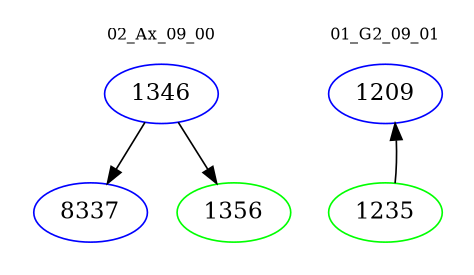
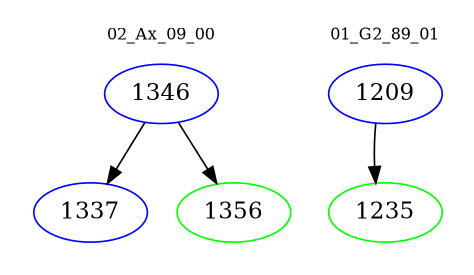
(385, 35) -> (385, 35)
(396, 162) -> (374, 145)
(91, 212) -> (91, 212)
